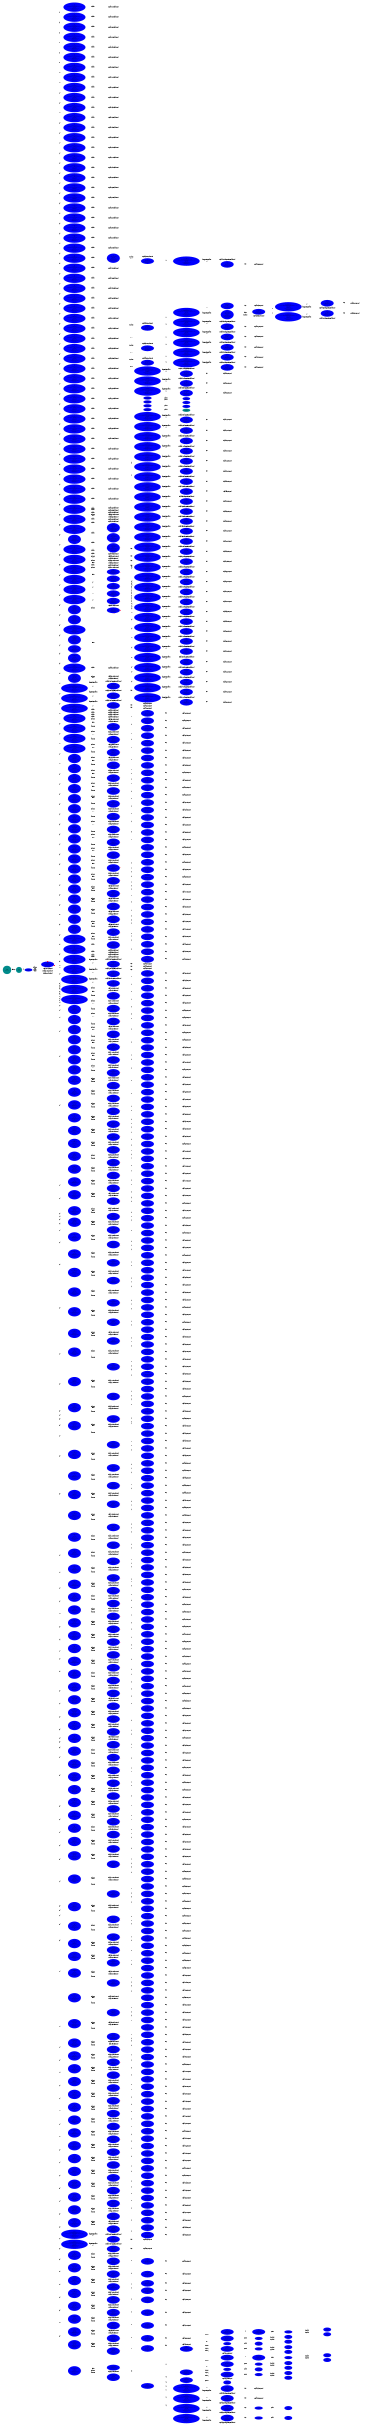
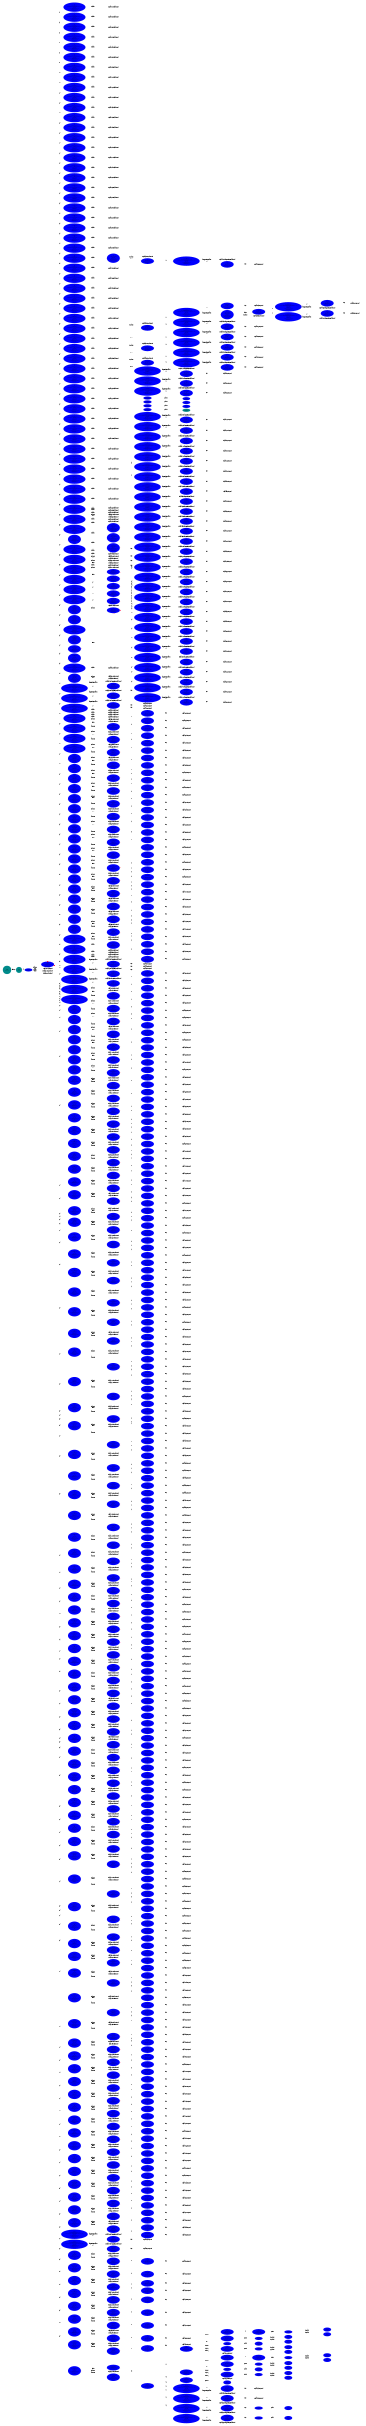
(167, 400) -> (167, 402)
